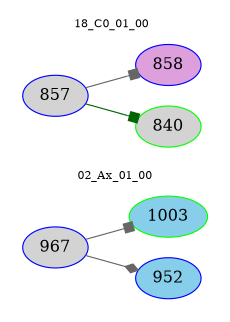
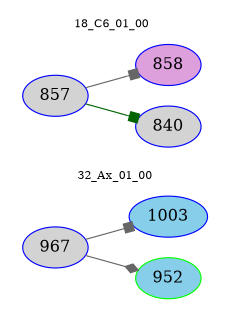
(112, 25) -> (112, 25)
(168, 127) -> (168, 127)
(115, 176) -> (115, 176)
(168, 217) -> (168, 217)
(168, 278) -> (168, 278)
